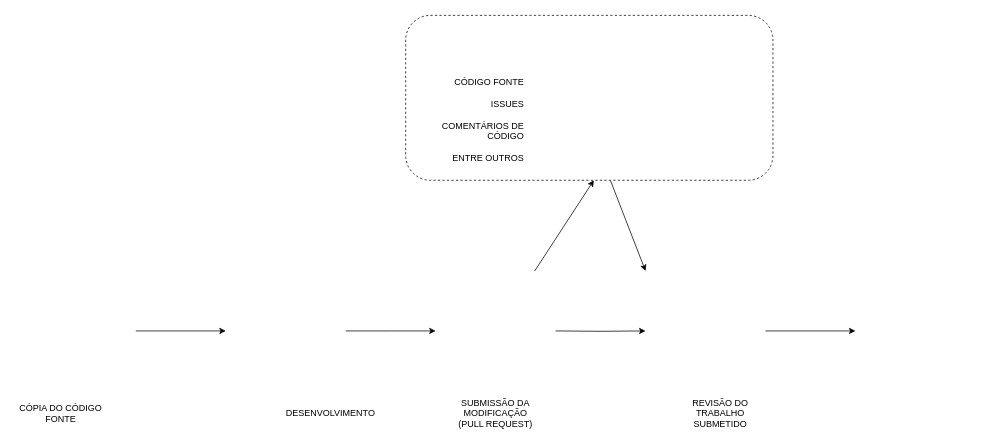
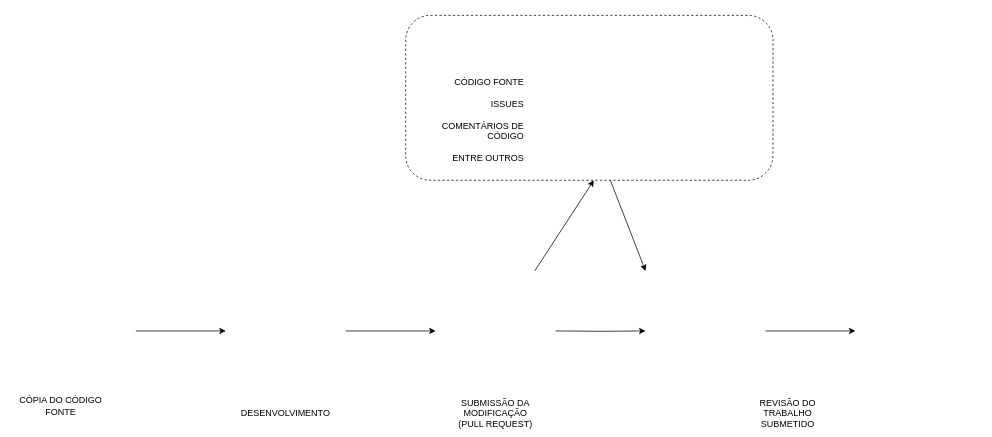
(60, 414) -> (60, 406)
(330, 414) -> (285, 414)
(720, 414) -> (788, 414)
